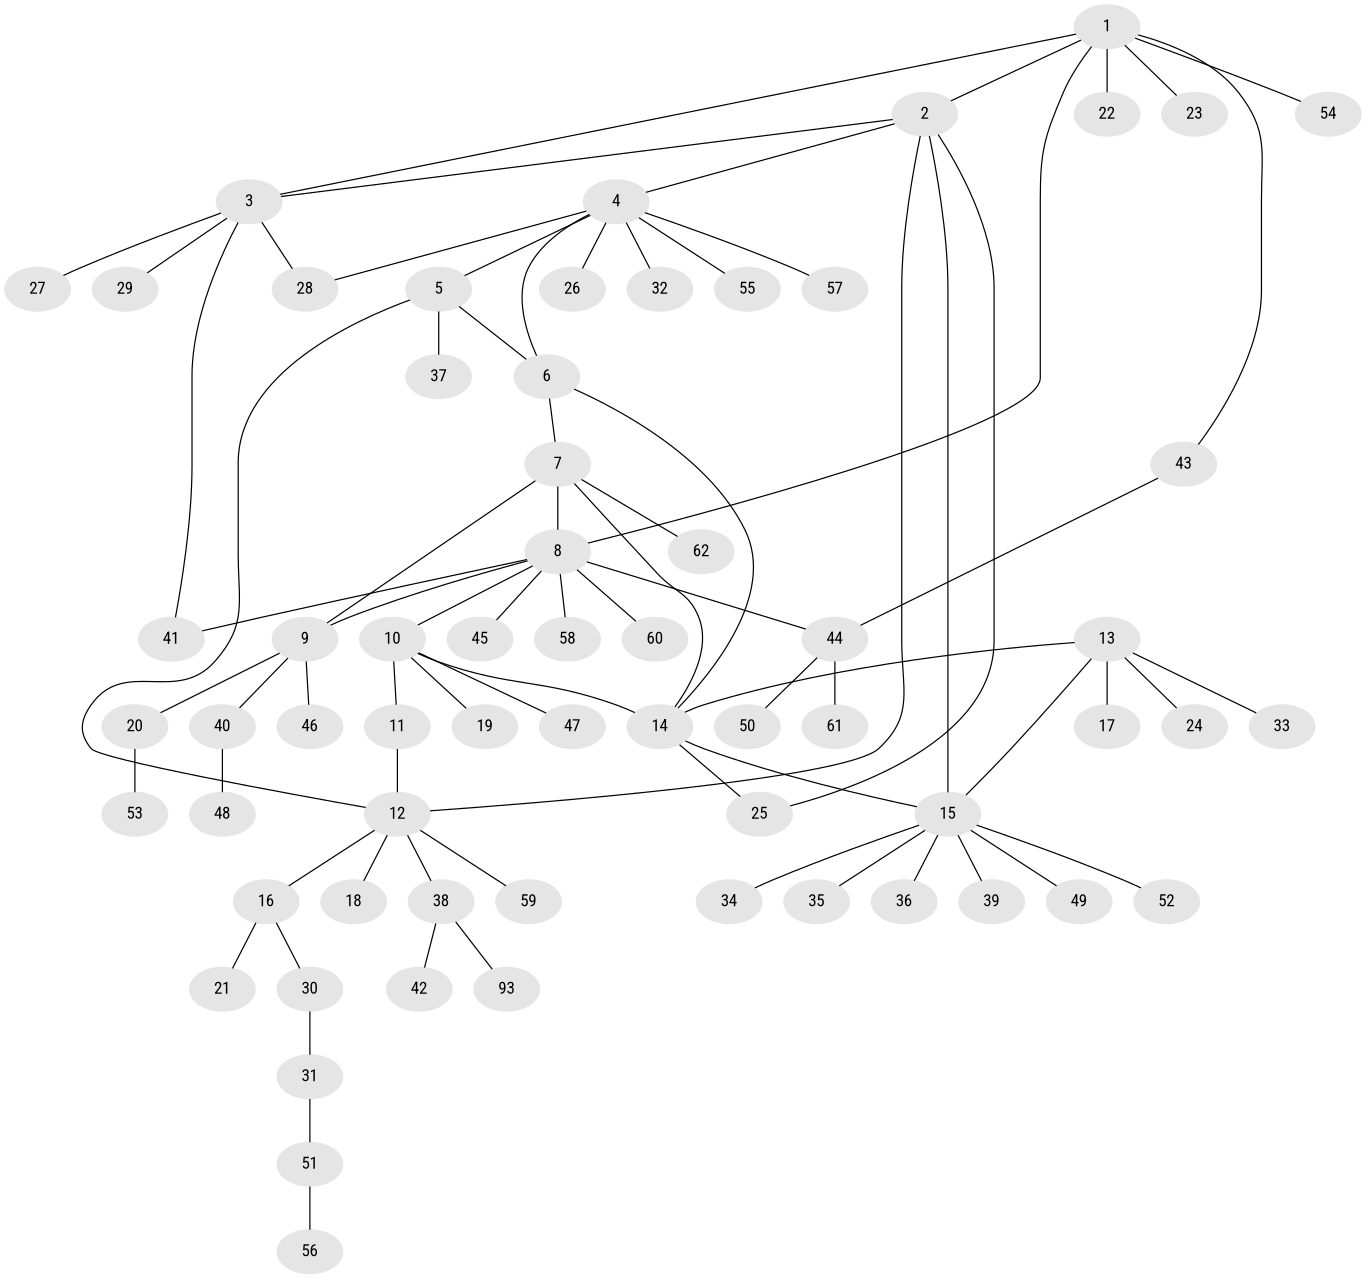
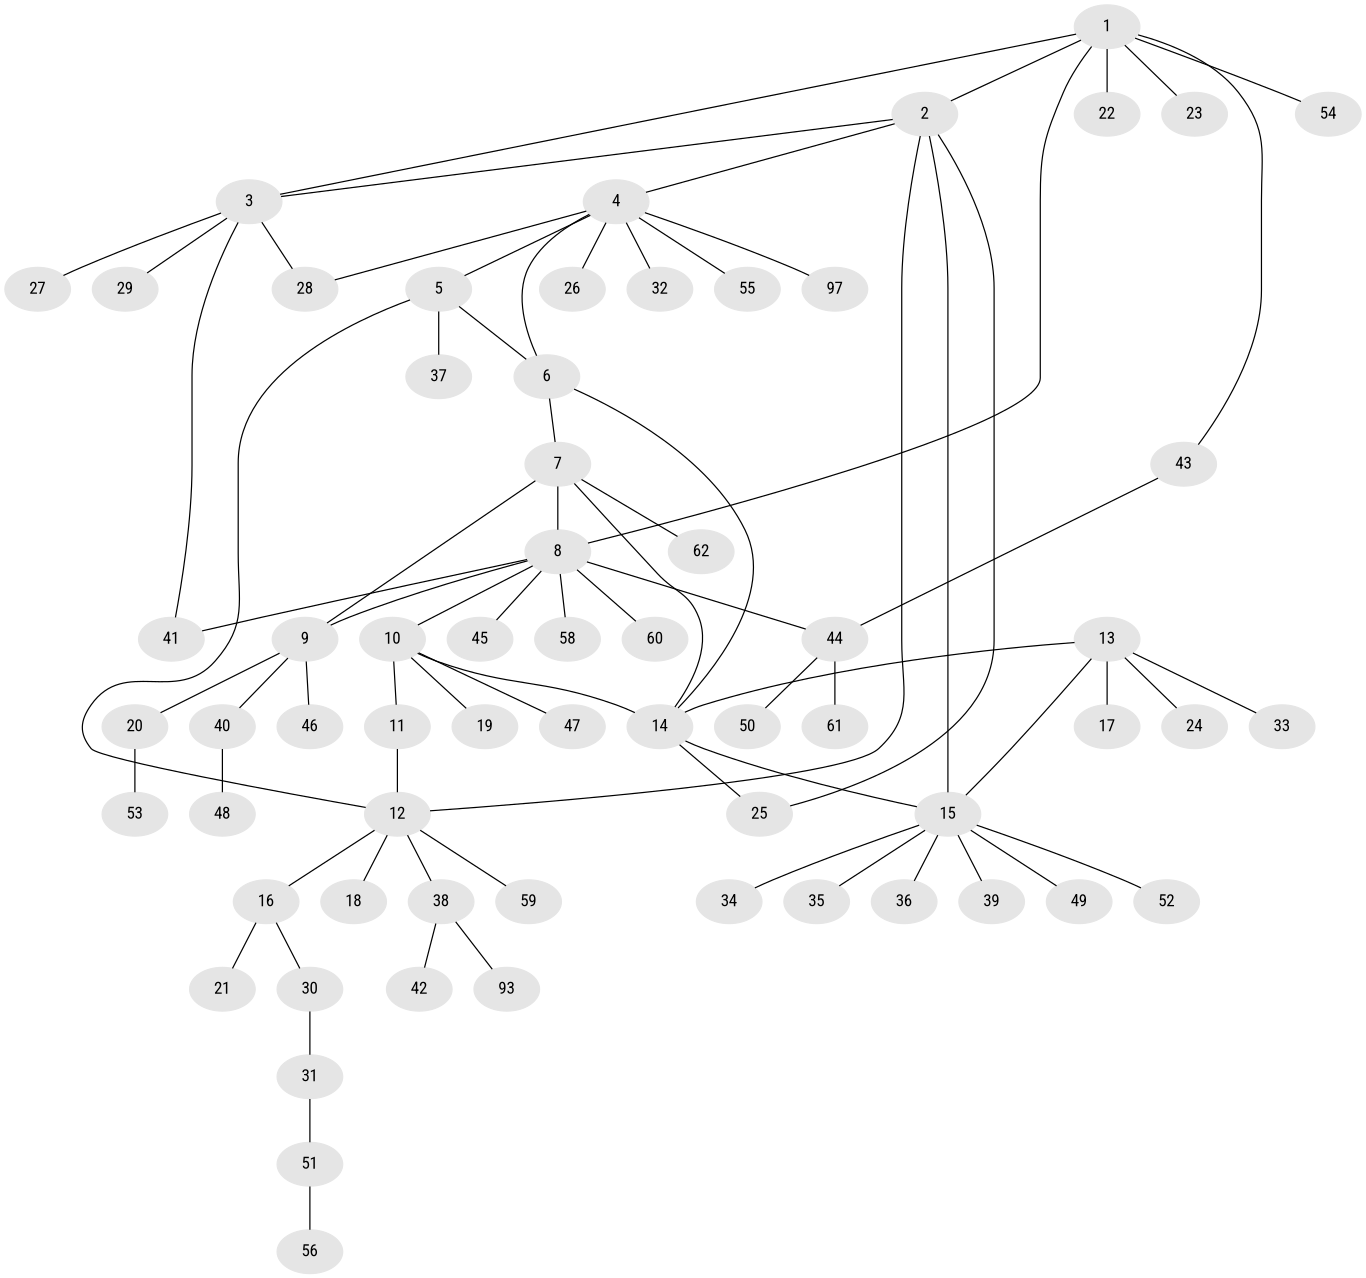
(835, 289) -> (835, 289)
